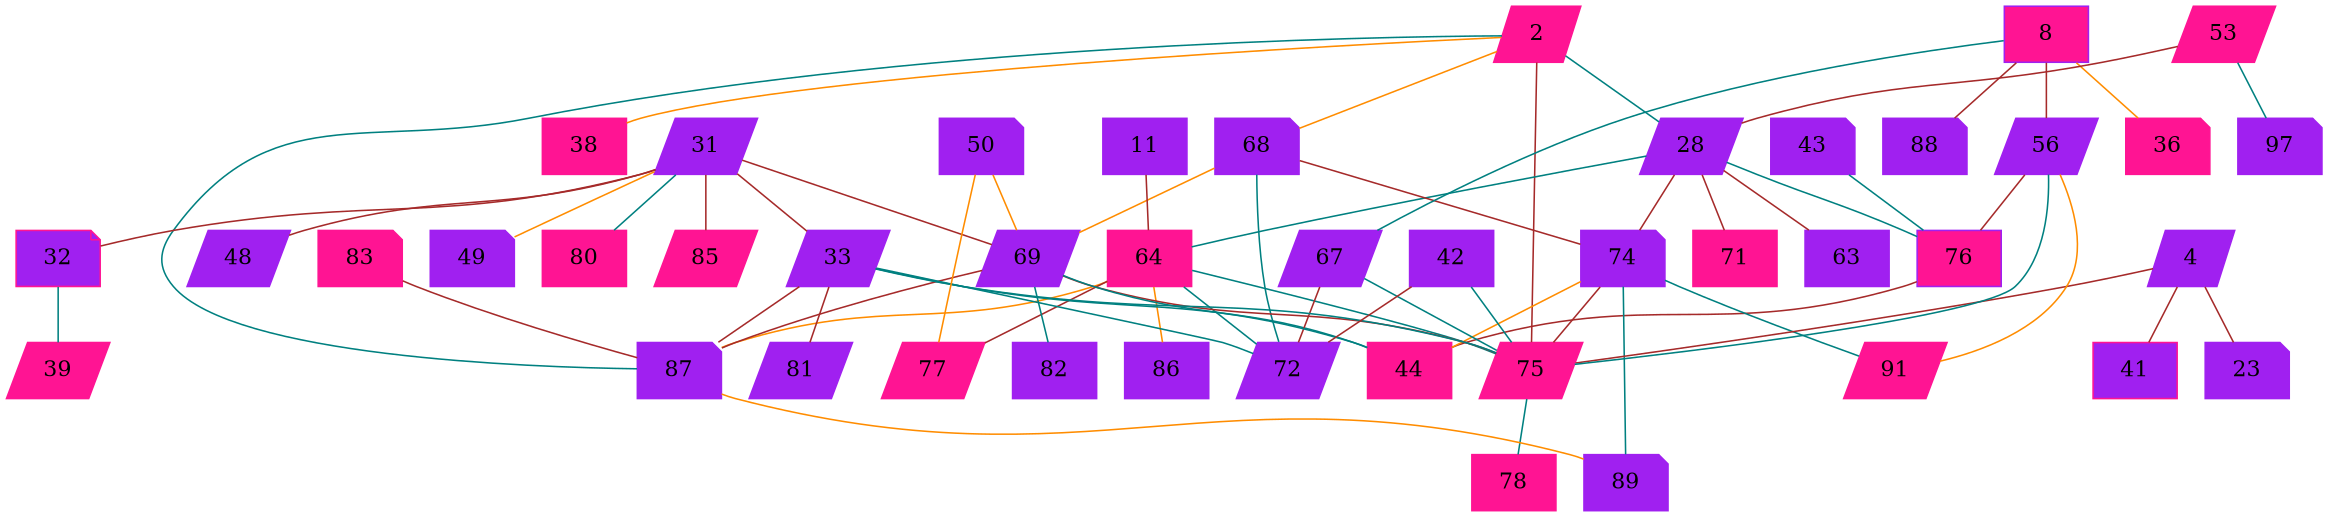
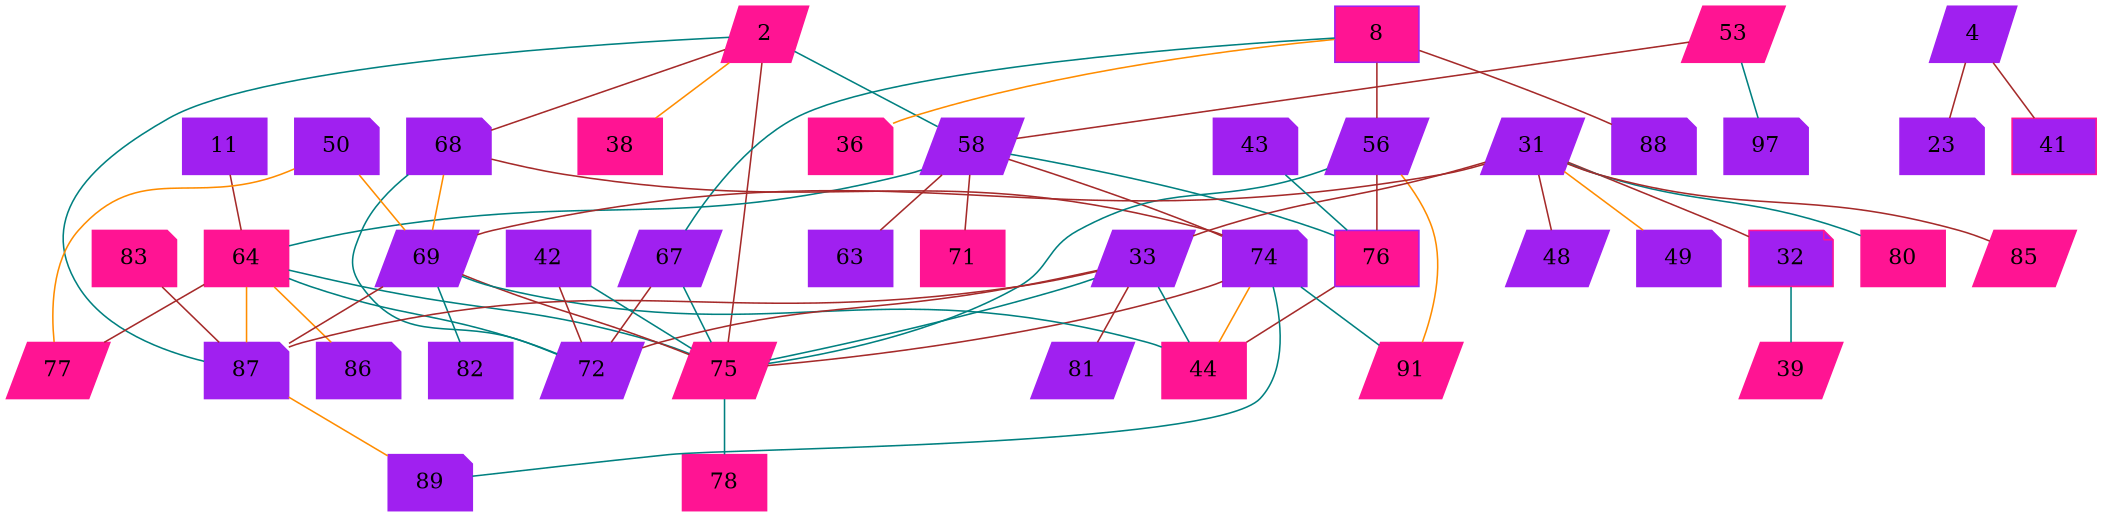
(1398, 90) -> (608, 90)
(1691, 146) -> (972, 146)
(1084, 312) -> (869, 307)
(1865, 320) -> none
(1167, 371) -> (359, 371)
